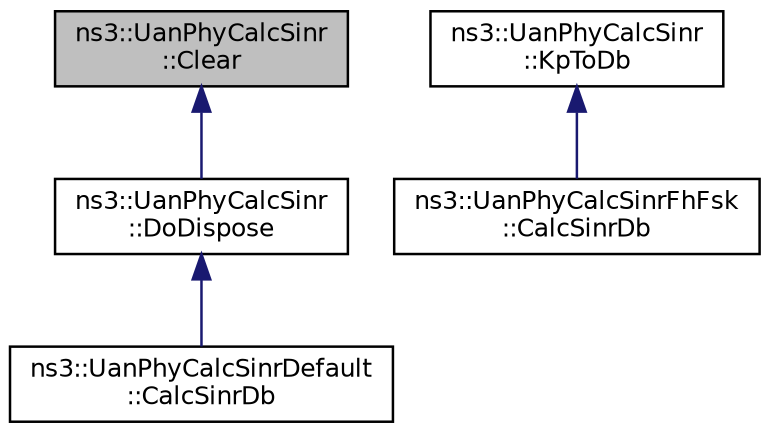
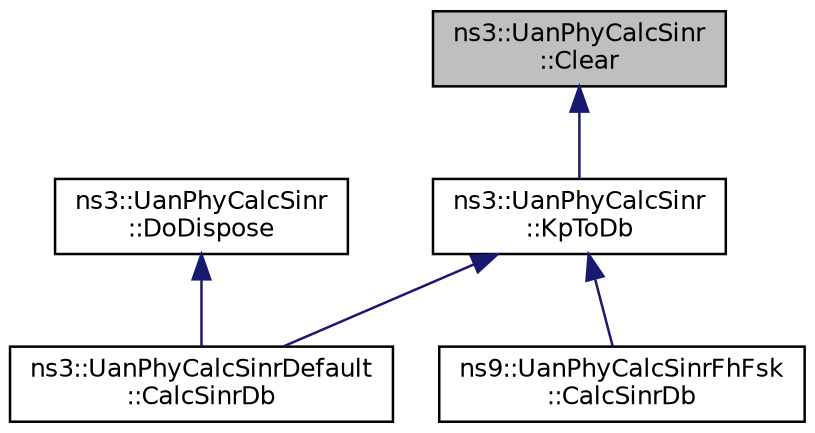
(201, 146) -> (579, 146)
(577, 216) -> (622, 384)
none -> (379, 305)
